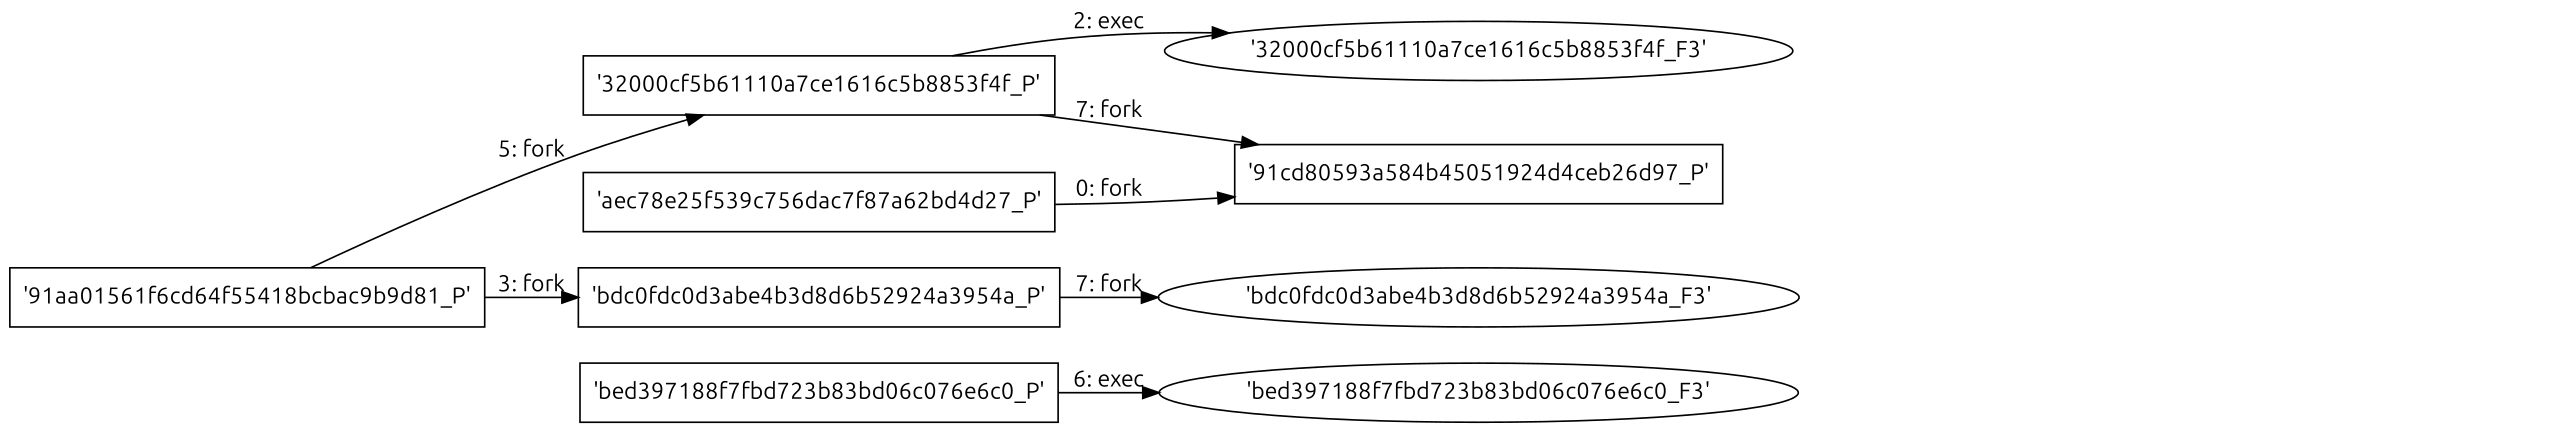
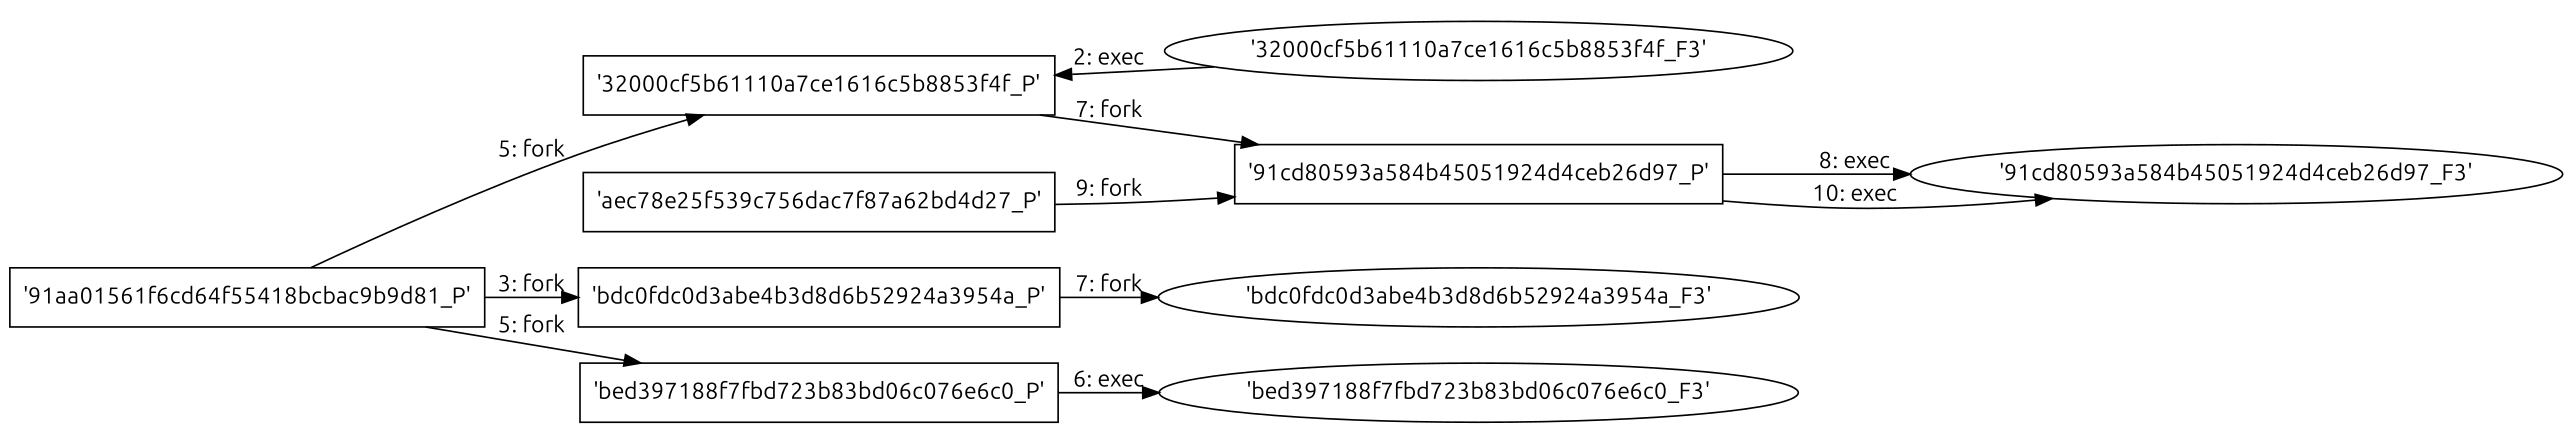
(1081, 37) -> (1143, 71)
none -> (2237, 174)
(1109, 190) -> (1109, 190)
none -> (525, 344)
